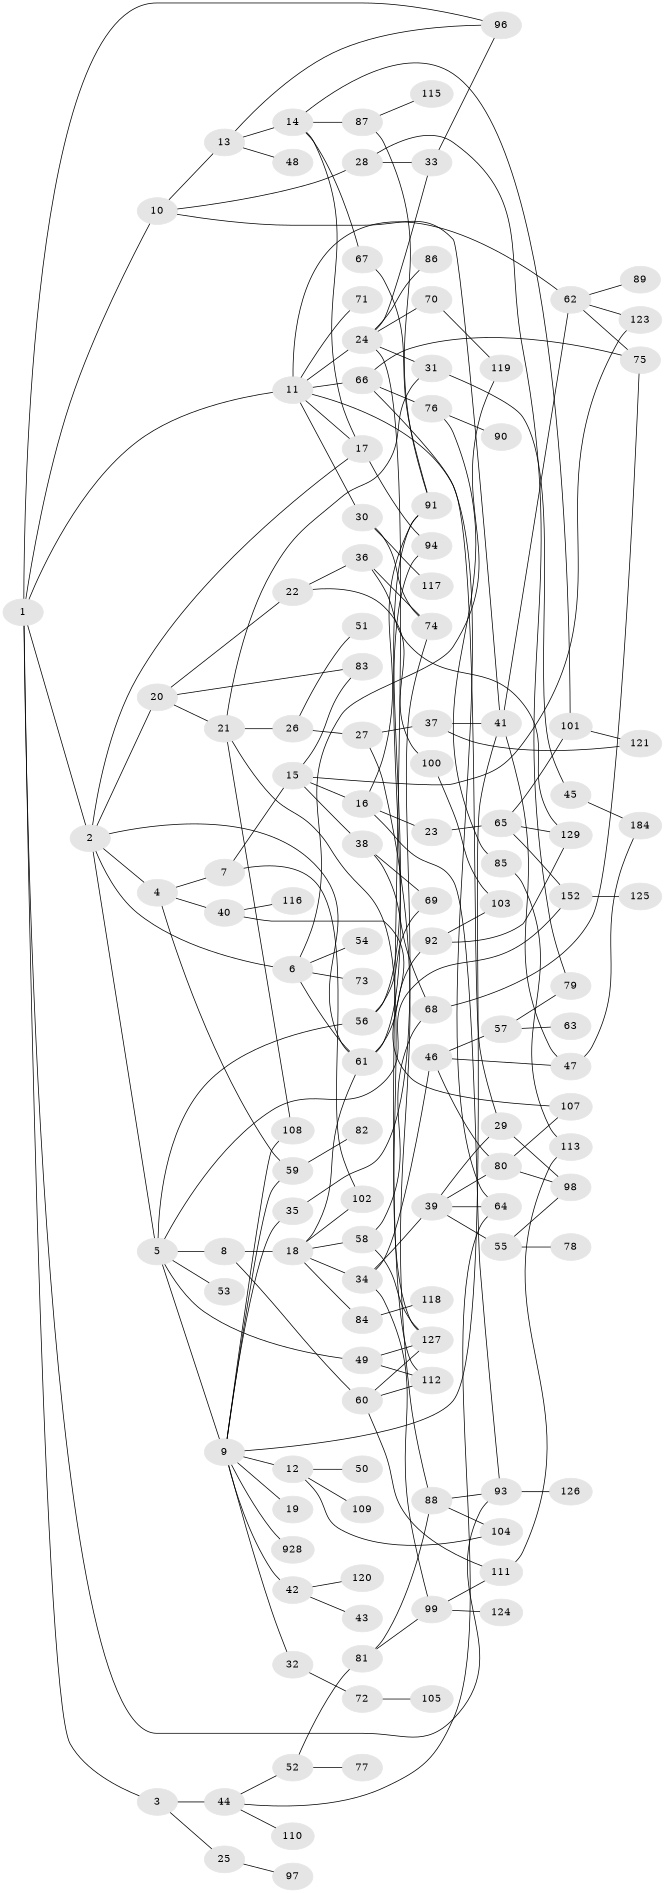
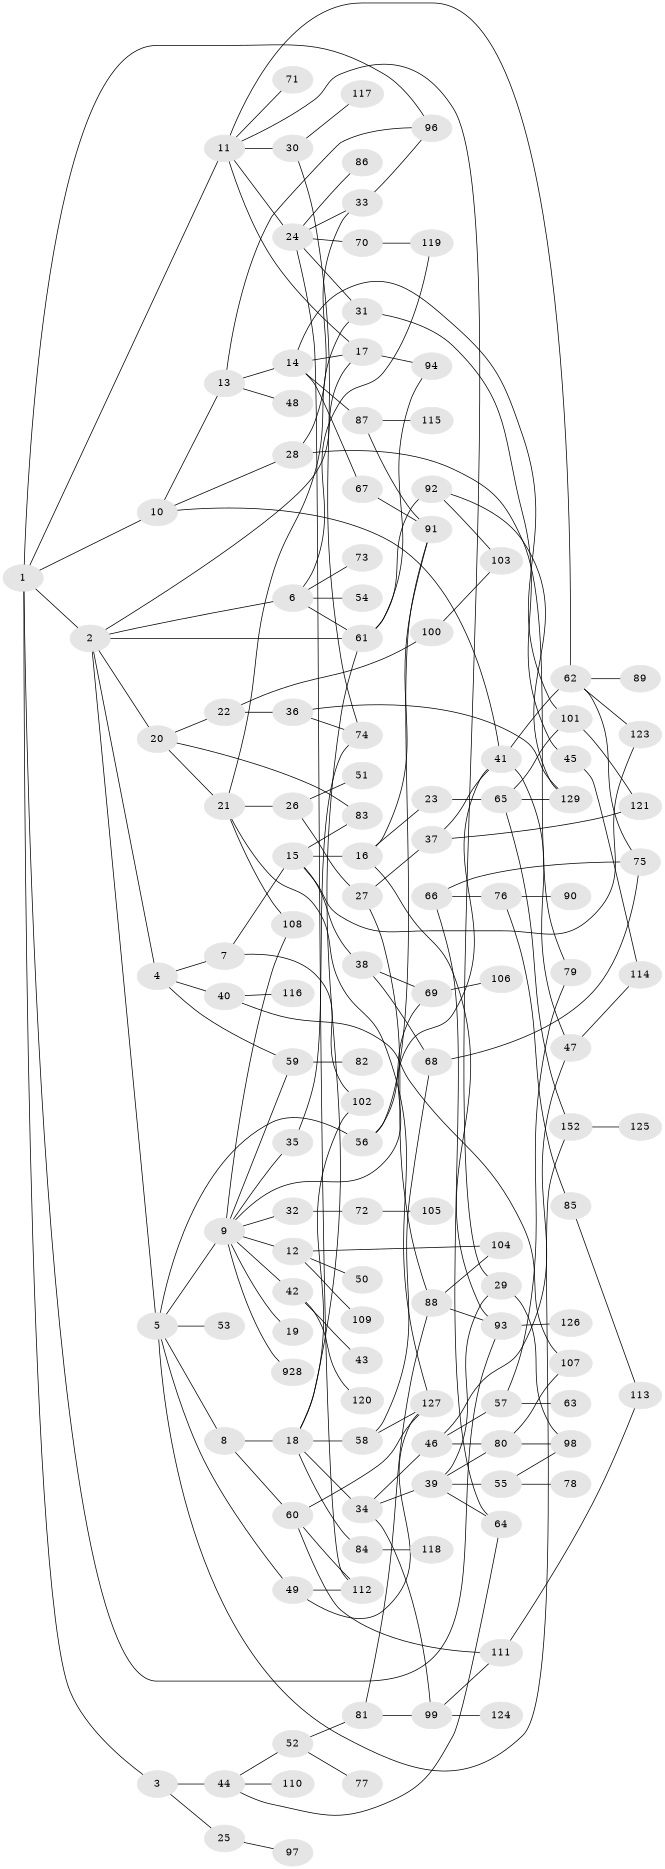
(328, 385) -> none
(640, 826) -> (640, 975)
none -> (501, 979)
